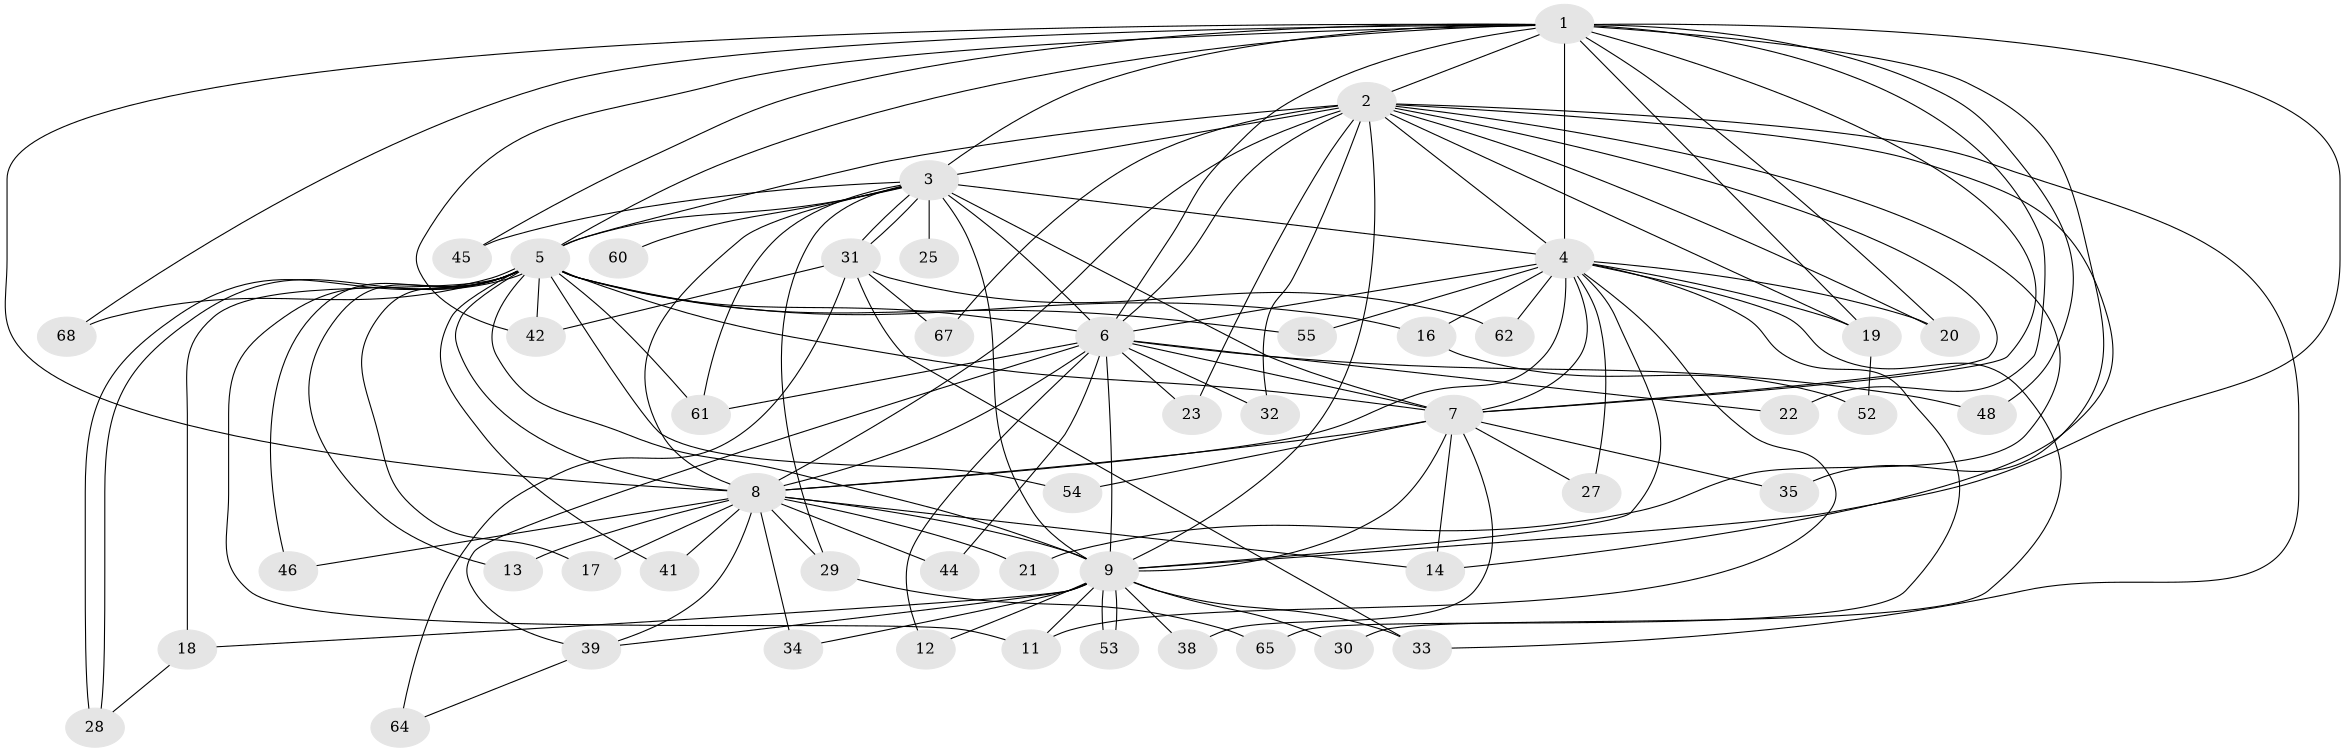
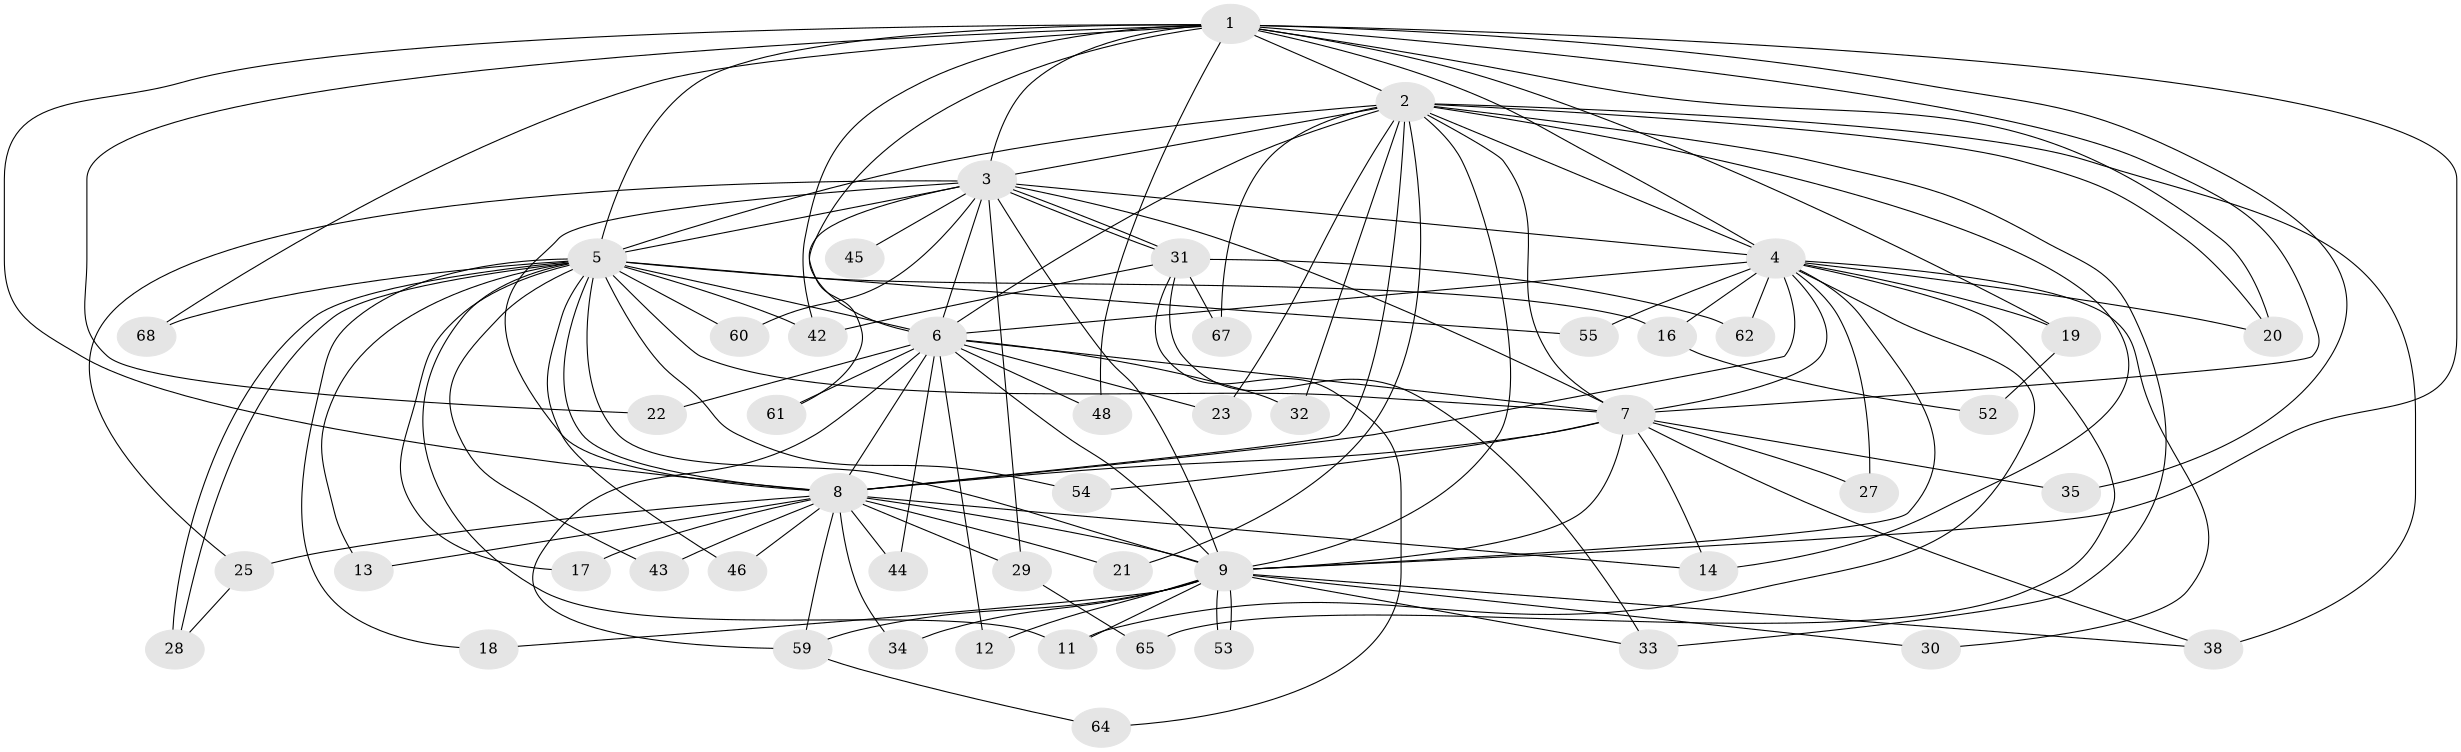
(991, 57) -> none
(1619, 219) -> (2146, 178)
(626, 332) -> (669, 298)
none -> (539, 522)
(670, 571) -> (659, 571)
(591, 649) -> (803, 649)
(141, 689) -> (210, 610)
